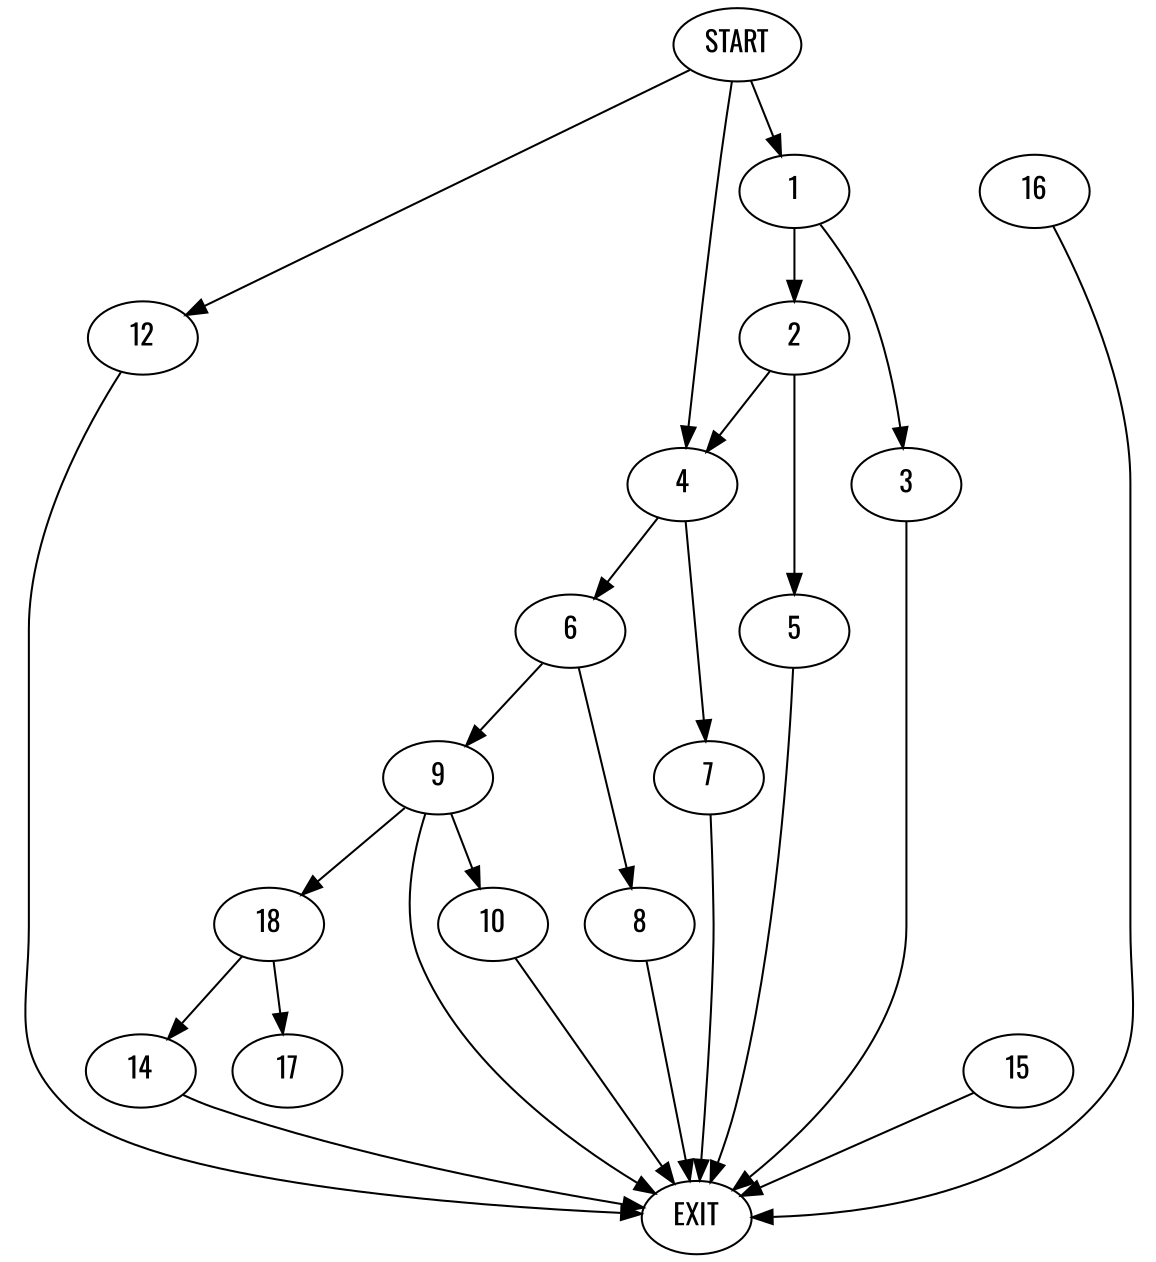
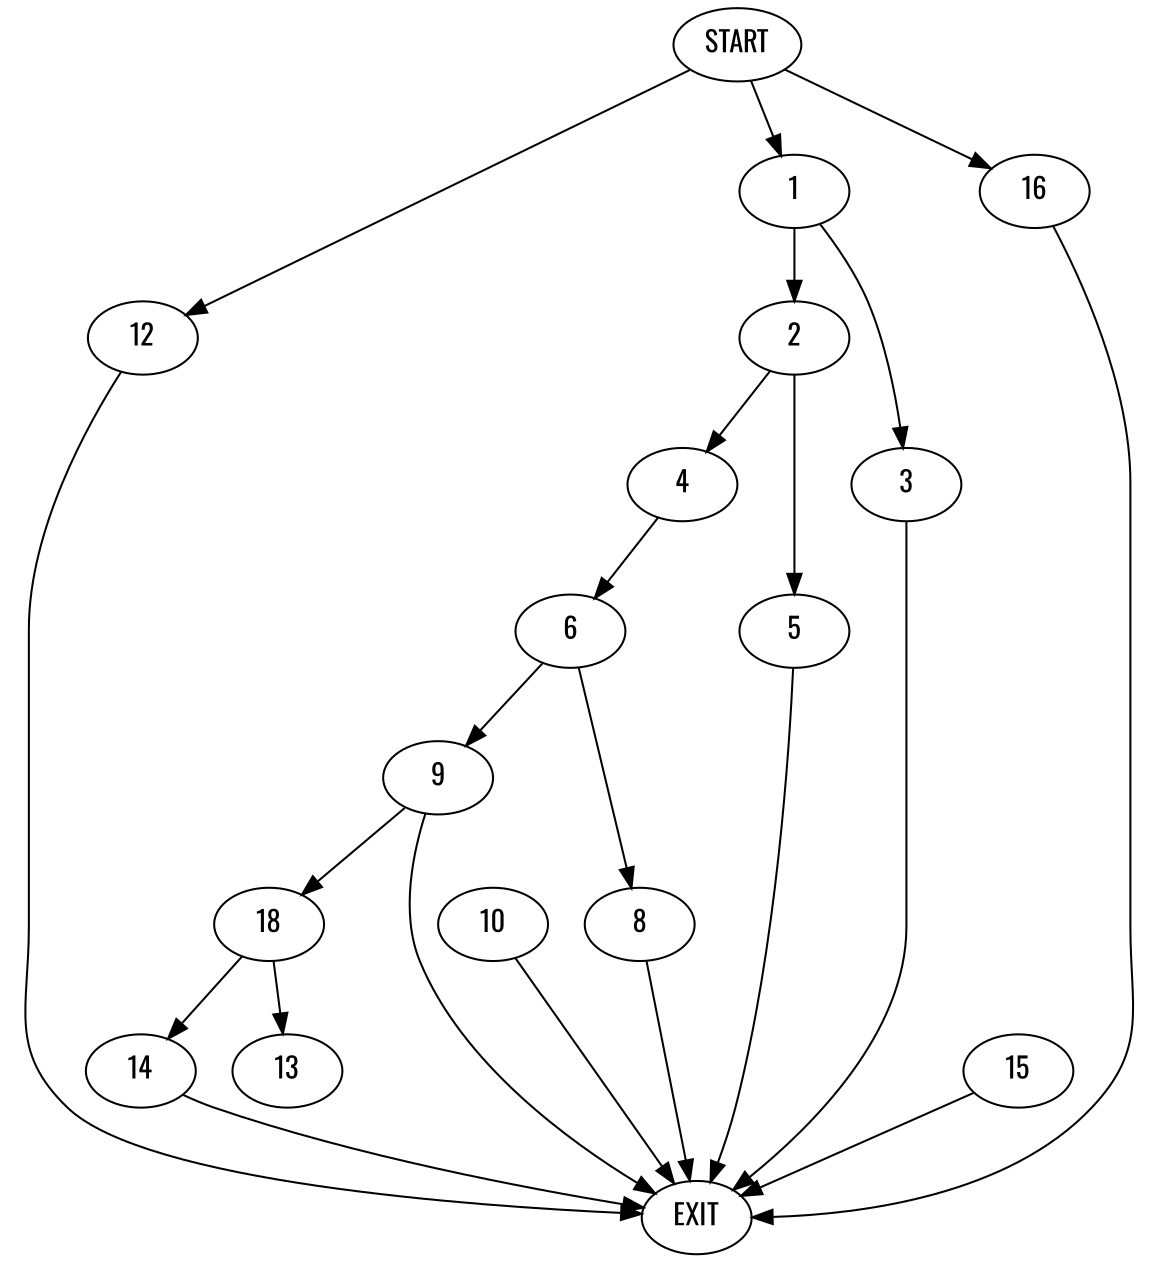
(708, 254) -> (878, 114)
(709, 778) -> none
(462, 841) -> none
(287, 1071) -> (287, 1071)
